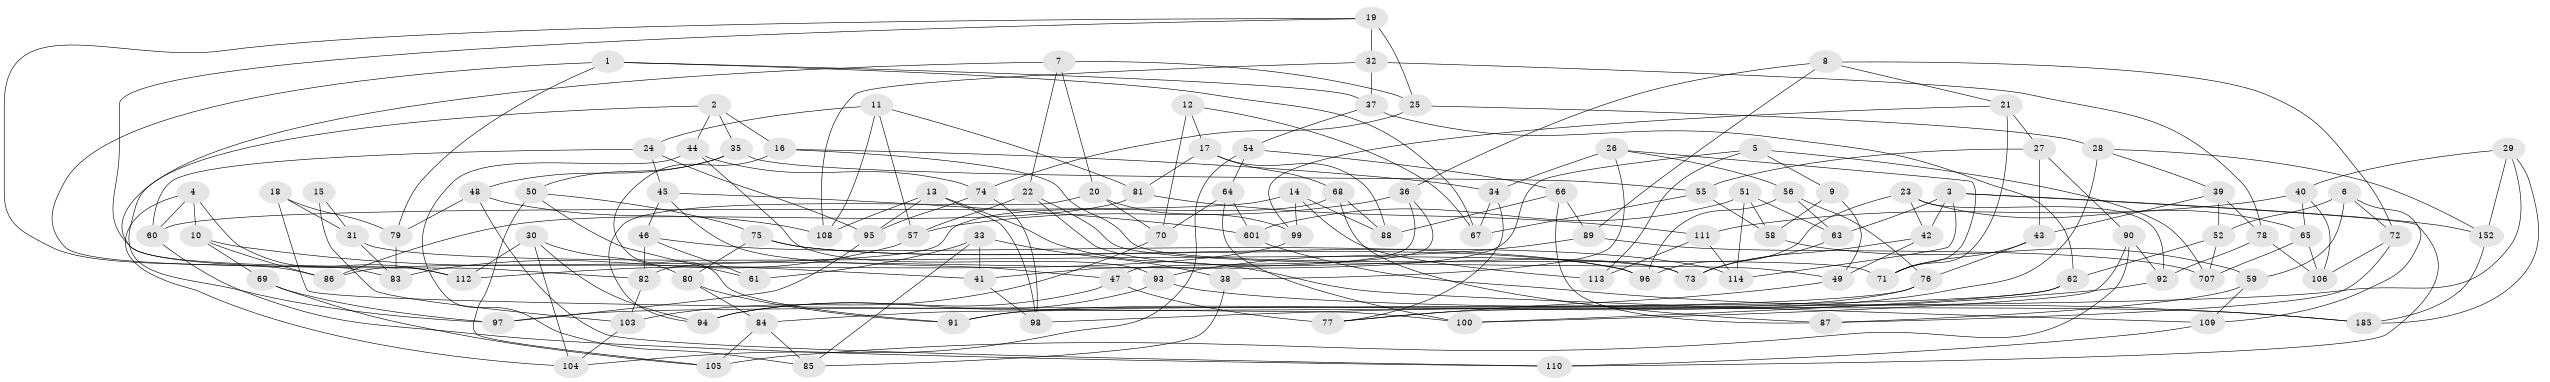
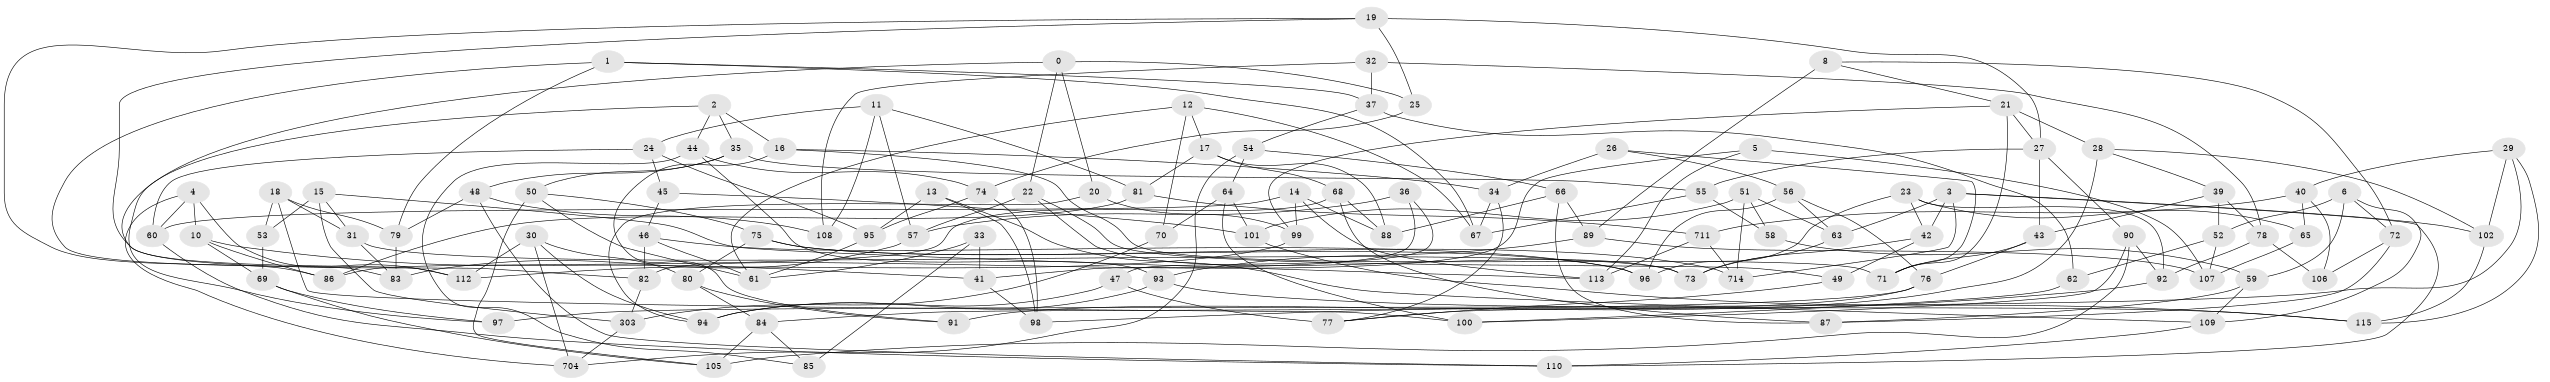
(1372, 40) -> (1737, 37)
(1059, 62) -> (1059, 62)
(1607, 104) -> none
(1791, 118) -> (2052, 127)
none -> (922, 148)
(1832, 192) -> none
(878, 213) -> none
(1128, 214) -> none
none -> (263, 236)
(1252, 236) -> (1252, 236)
(1703, 236) -> (1703, 236)
(2486, 236) -> (2486, 236)
none -> (707, 239)
(2312, 255) -> none
(778, 256) -> none
(1226, 280) -> none
(1736, 280) -> (1736, 280)
(2207, 280) -> (2207, 280)
(693, 302) -> (813, 260)
(1515, 306) -> none
(628, 323) -> (628, 323)
(2364, 323) -> (2364, 323)
(571, 367) -> (571, 367)
